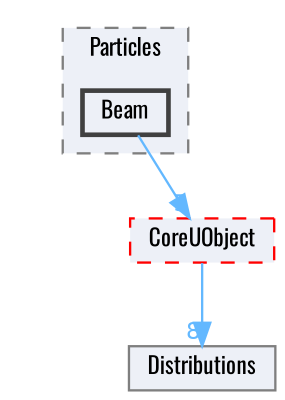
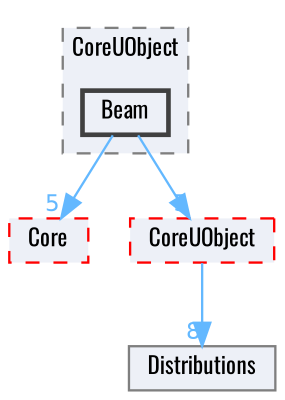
(125, 50) -> (125, 50)
none -> (49, 240)
